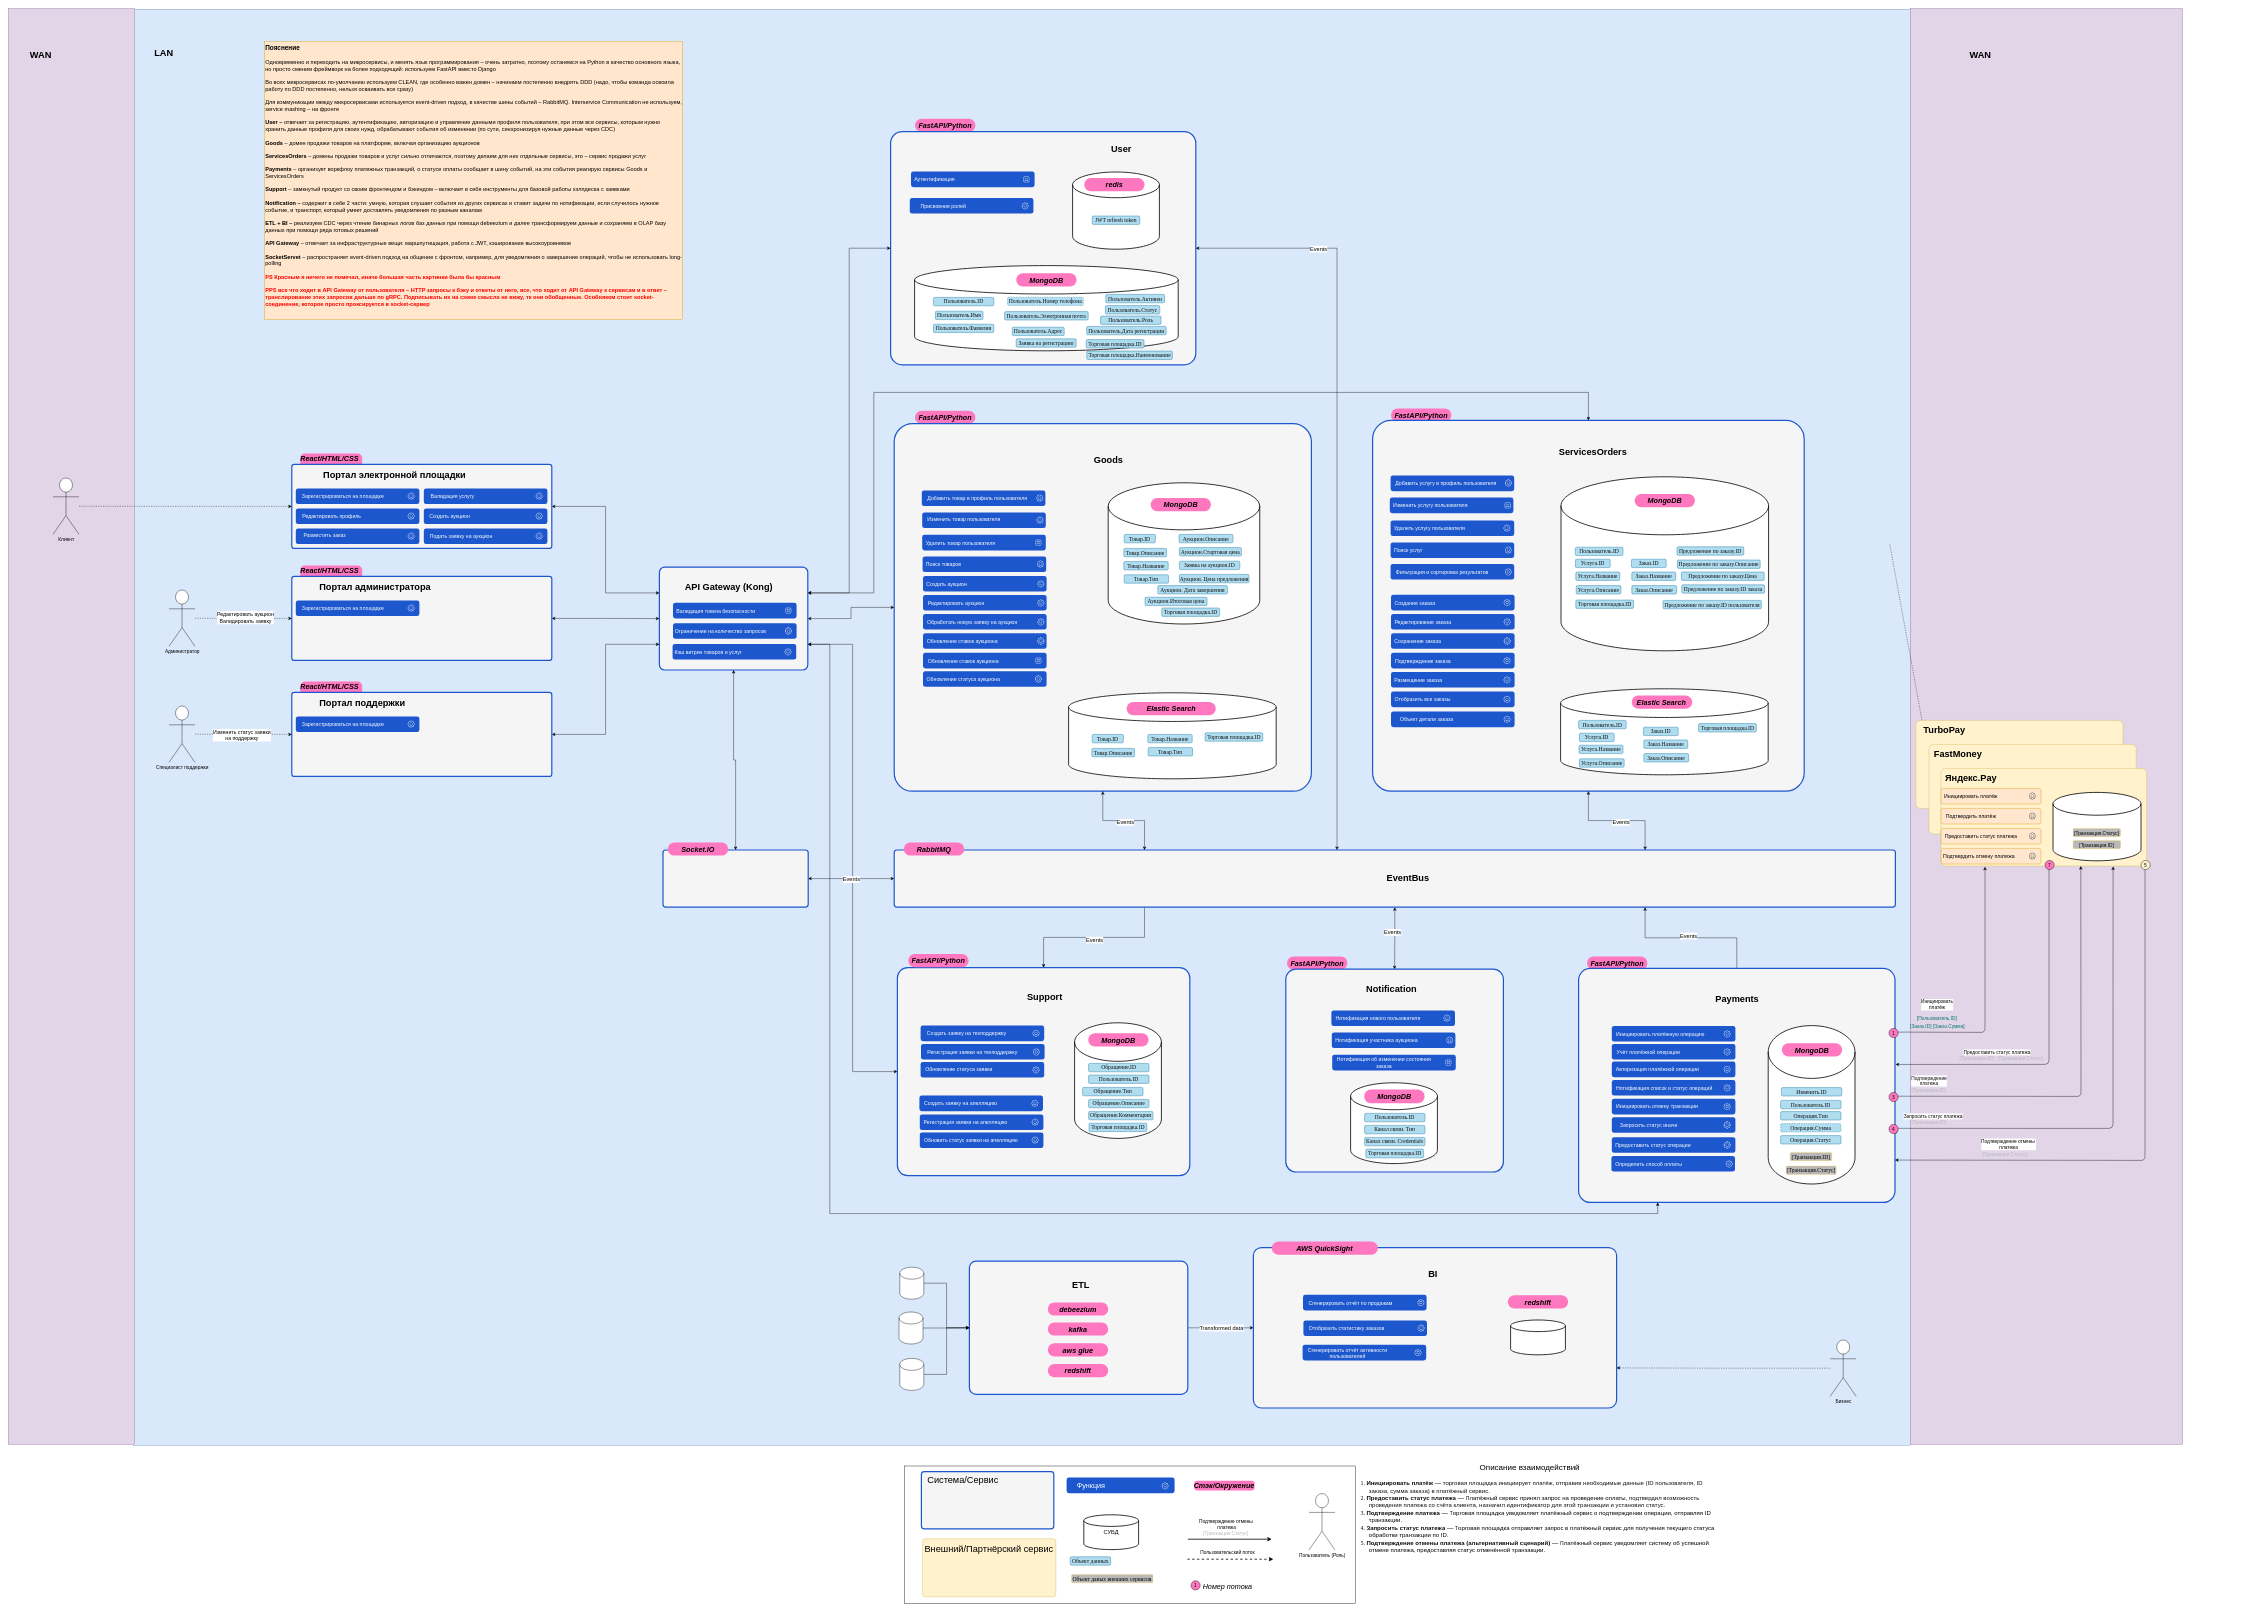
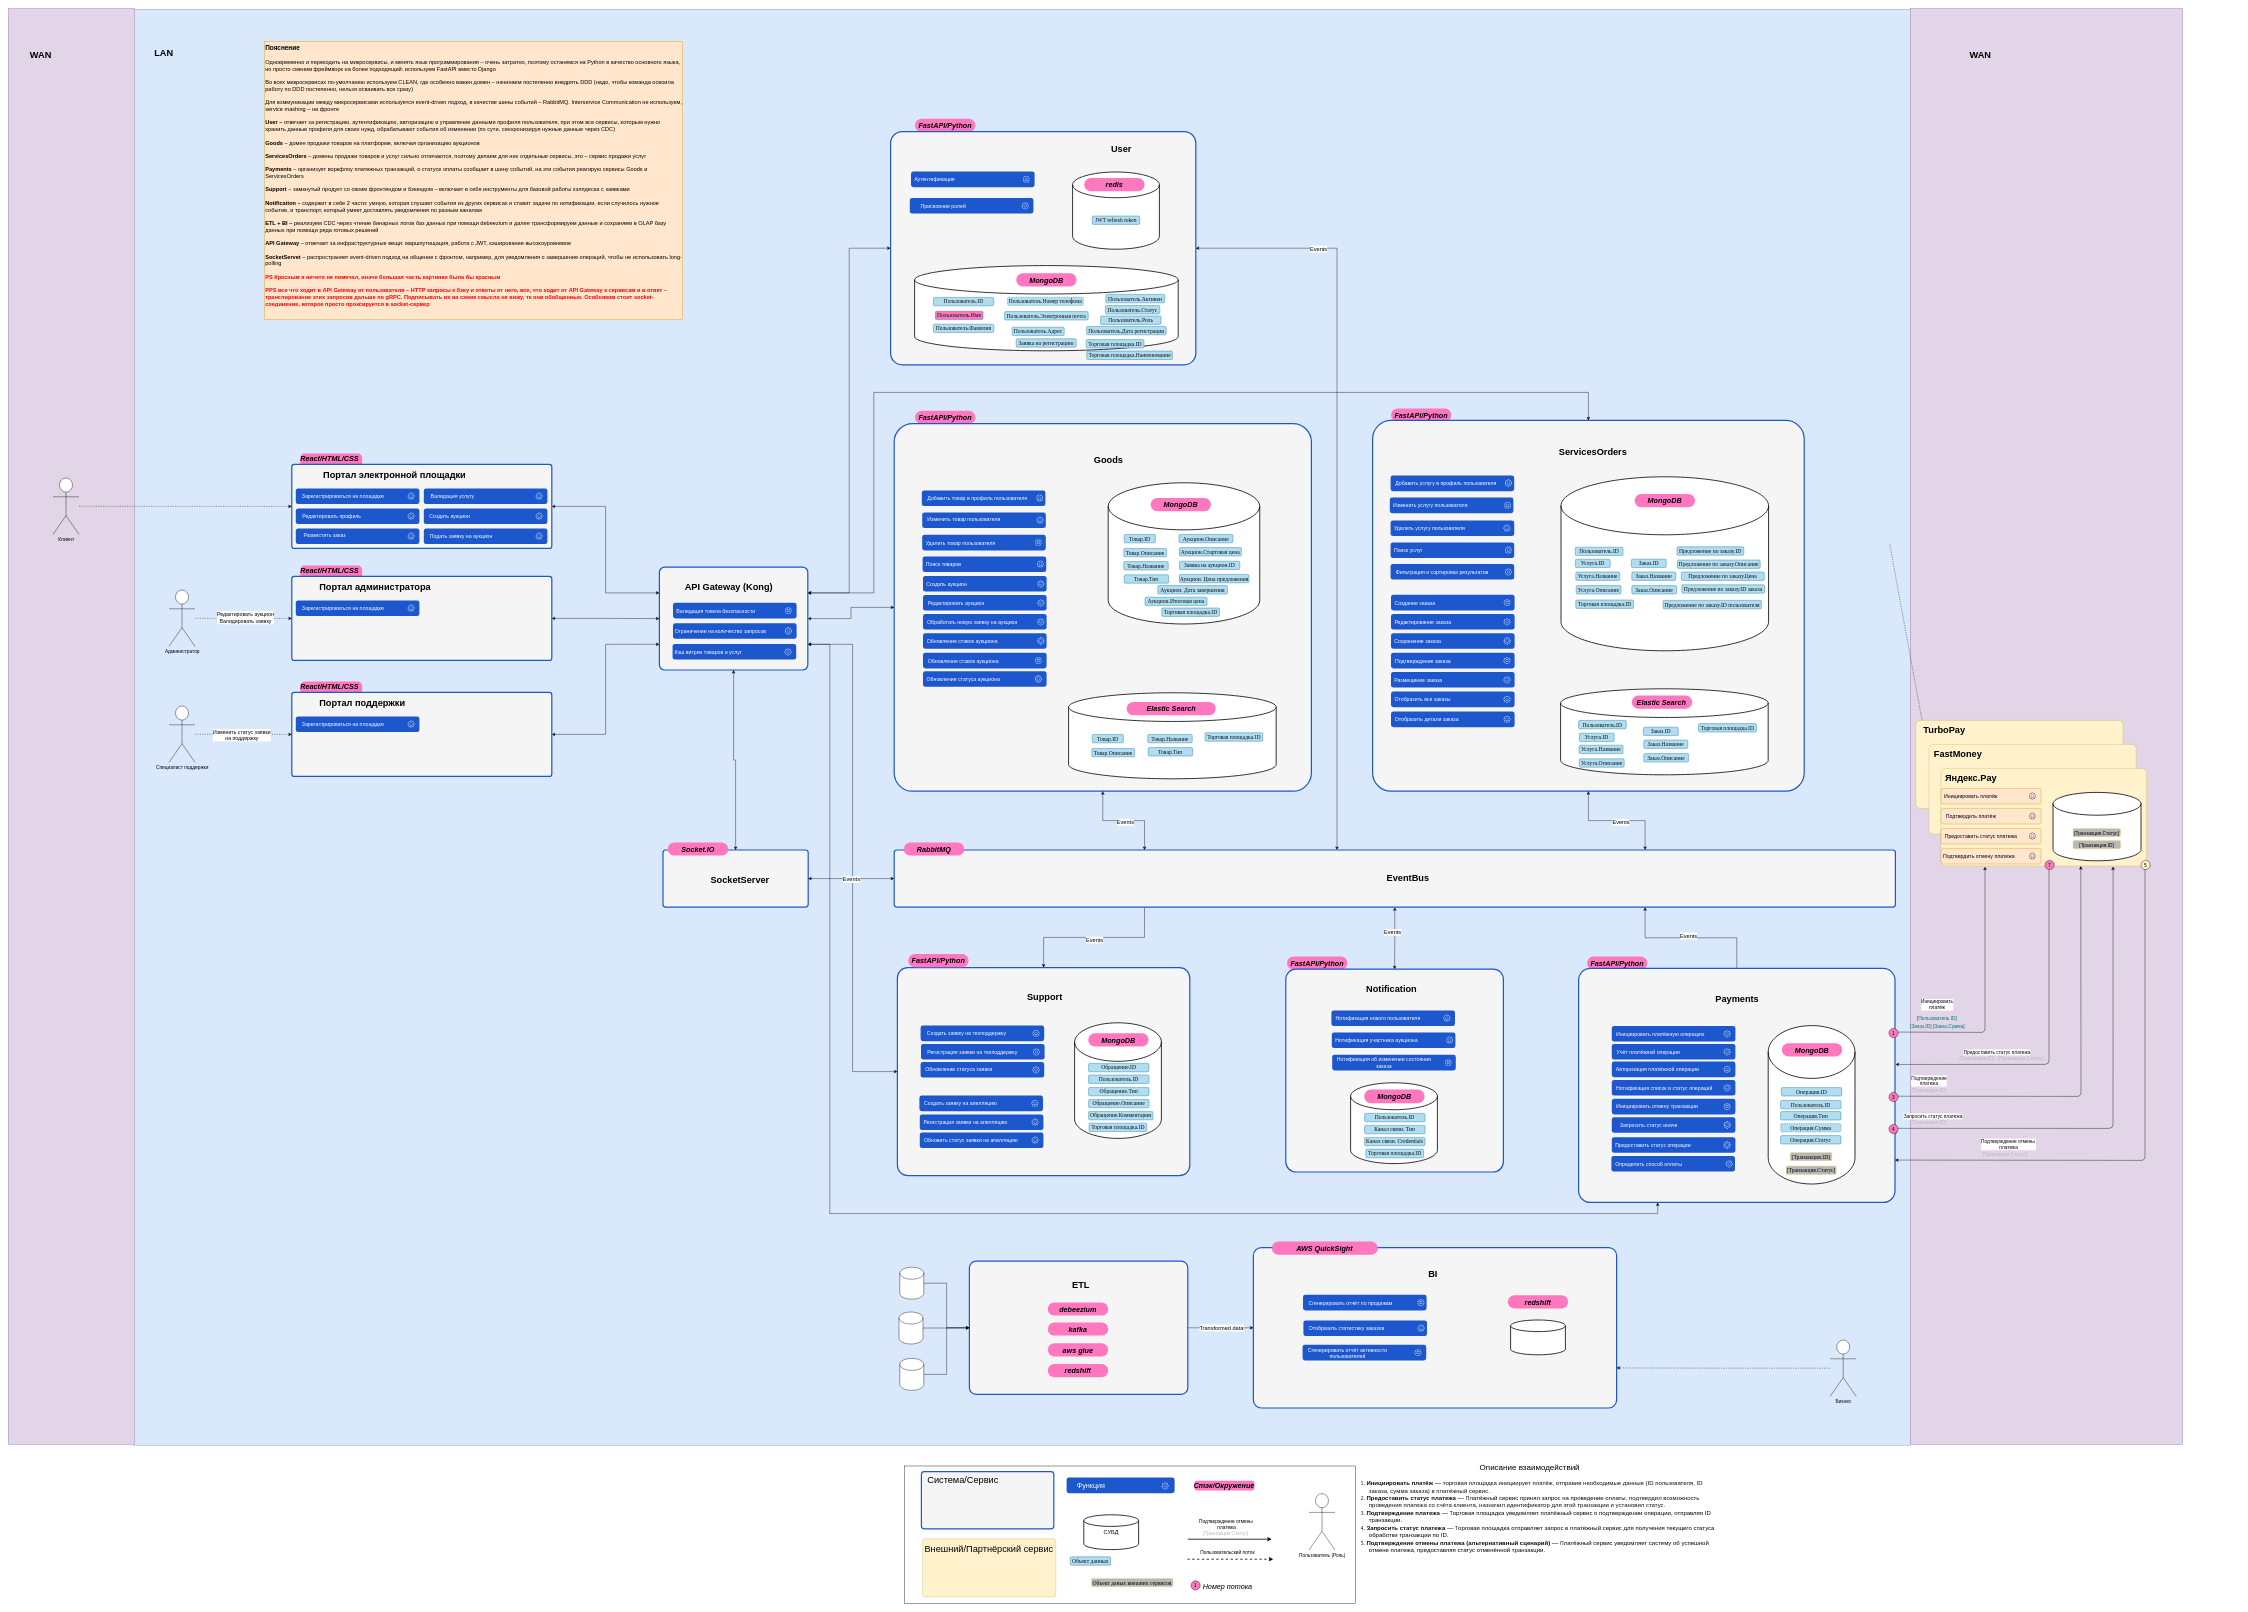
(959, 315) -> (959, 315)
(1427, 719) -> (1427, 719)
none -> (740, 880)
(1113, 1091) -> (1119, 1091)
(1812, 1092) -> (1812, 1092)
(1112, 1578) -> (1132, 1582)
